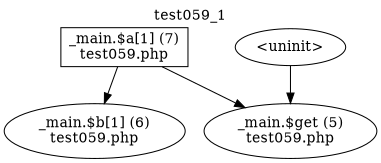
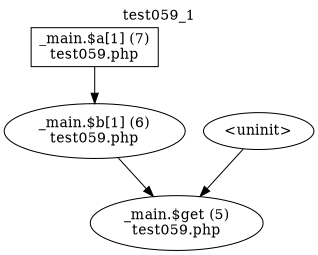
(199, 85) -> (132, 173)
